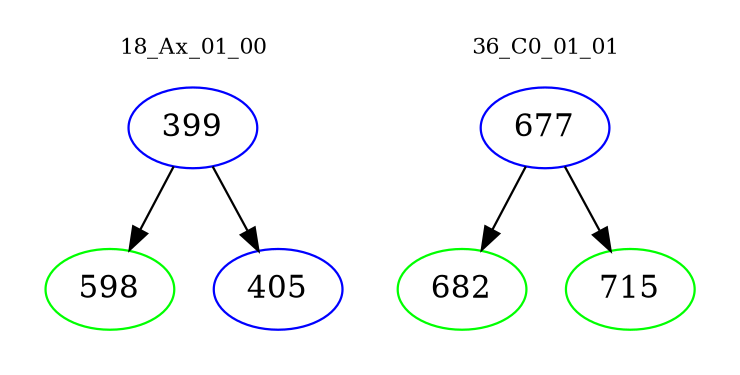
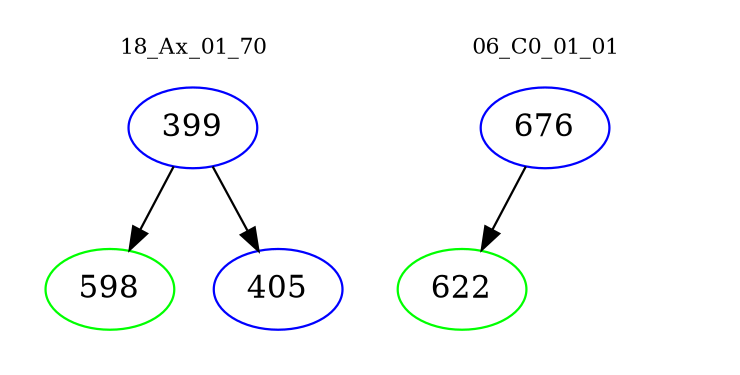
(194, 48) -> (194, 48)
(546, 48) -> (546, 48)
(545, 128) -> (545, 128)
(462, 289) -> (462, 289)
(630, 289) -> none
